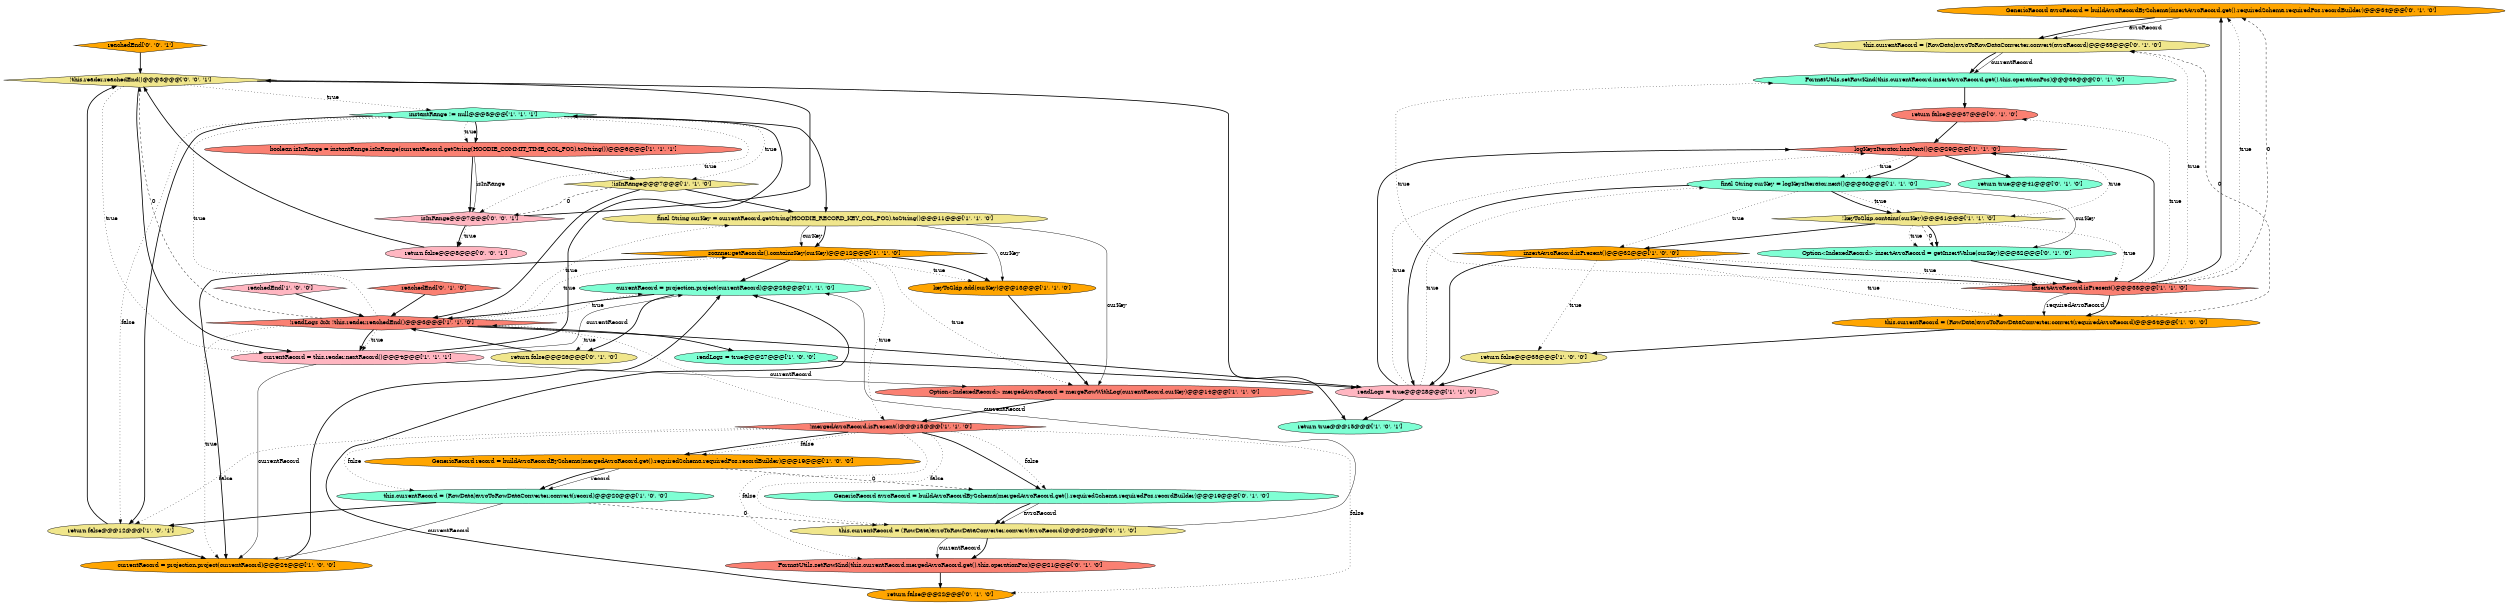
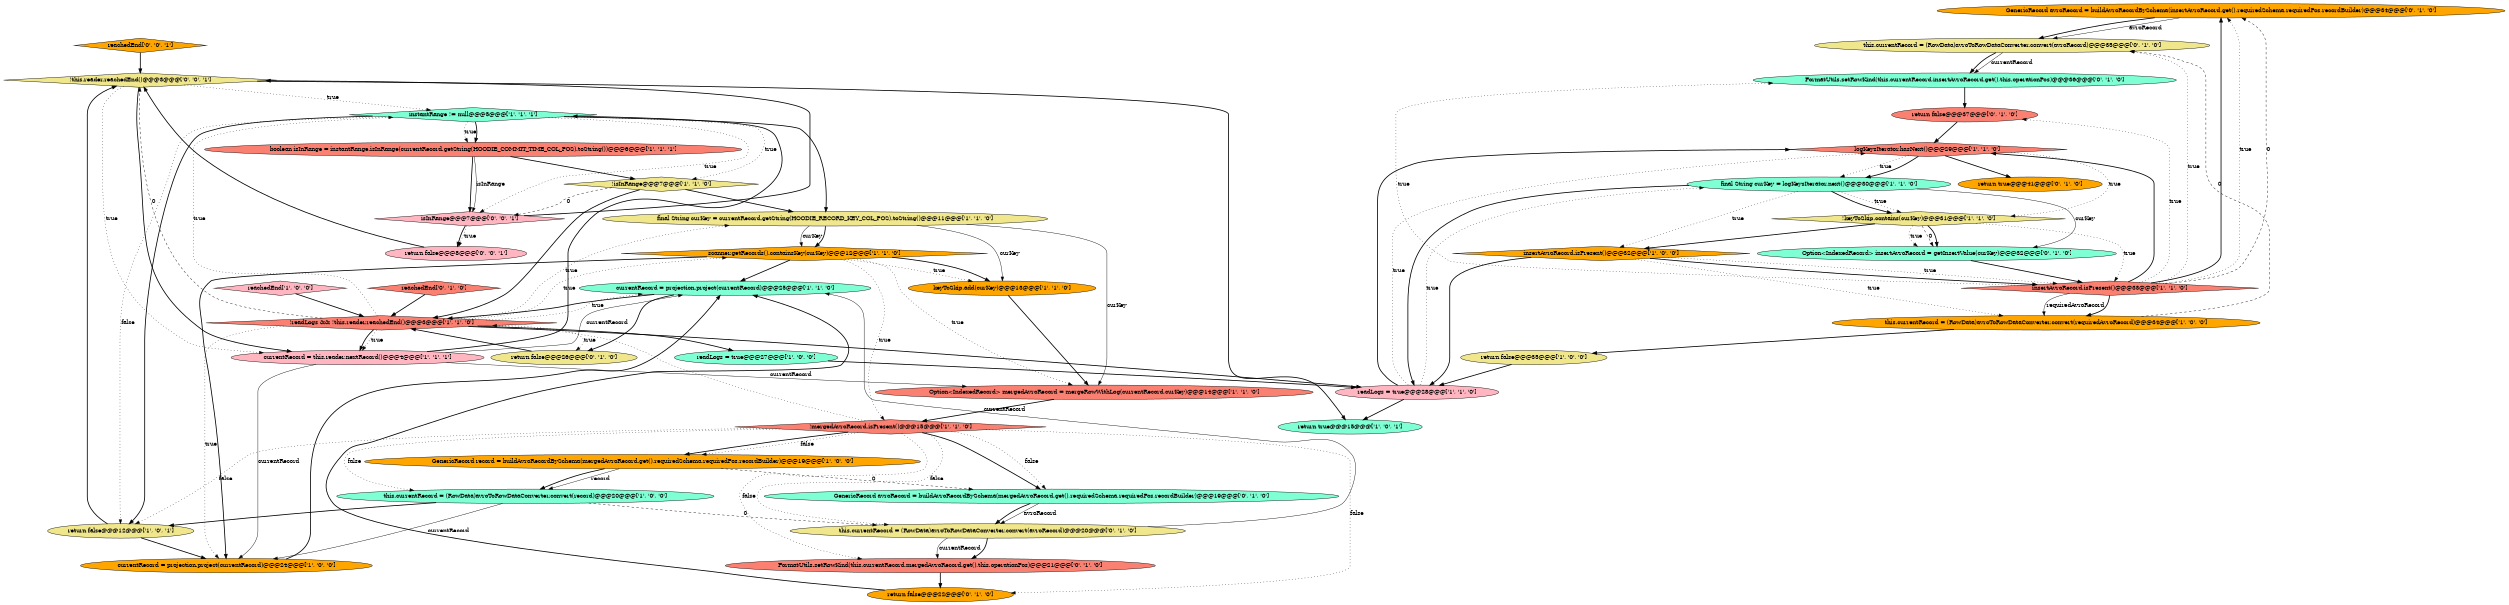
(2030, 184) -> (2030, 184)
(1569, 304) -> none
